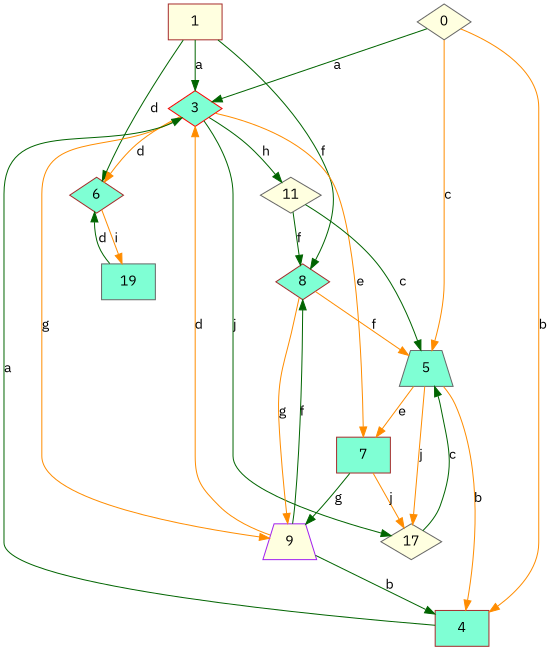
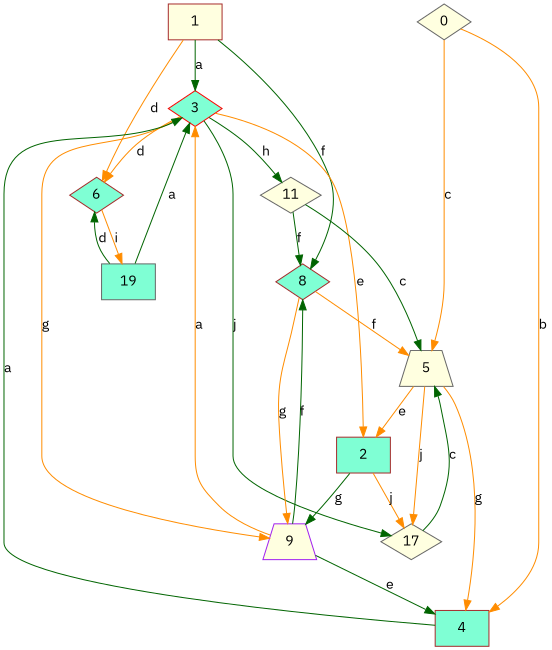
(324, 64) -> (160, 198)
(142, 104) -> (142, 104)
(199, 325) -> (199, 325)
(426, 368) -> (426, 368)
(363, 455) -> (363, 455)
(478, 498) -> (478, 498)
(390, 585) -> (390, 585)
